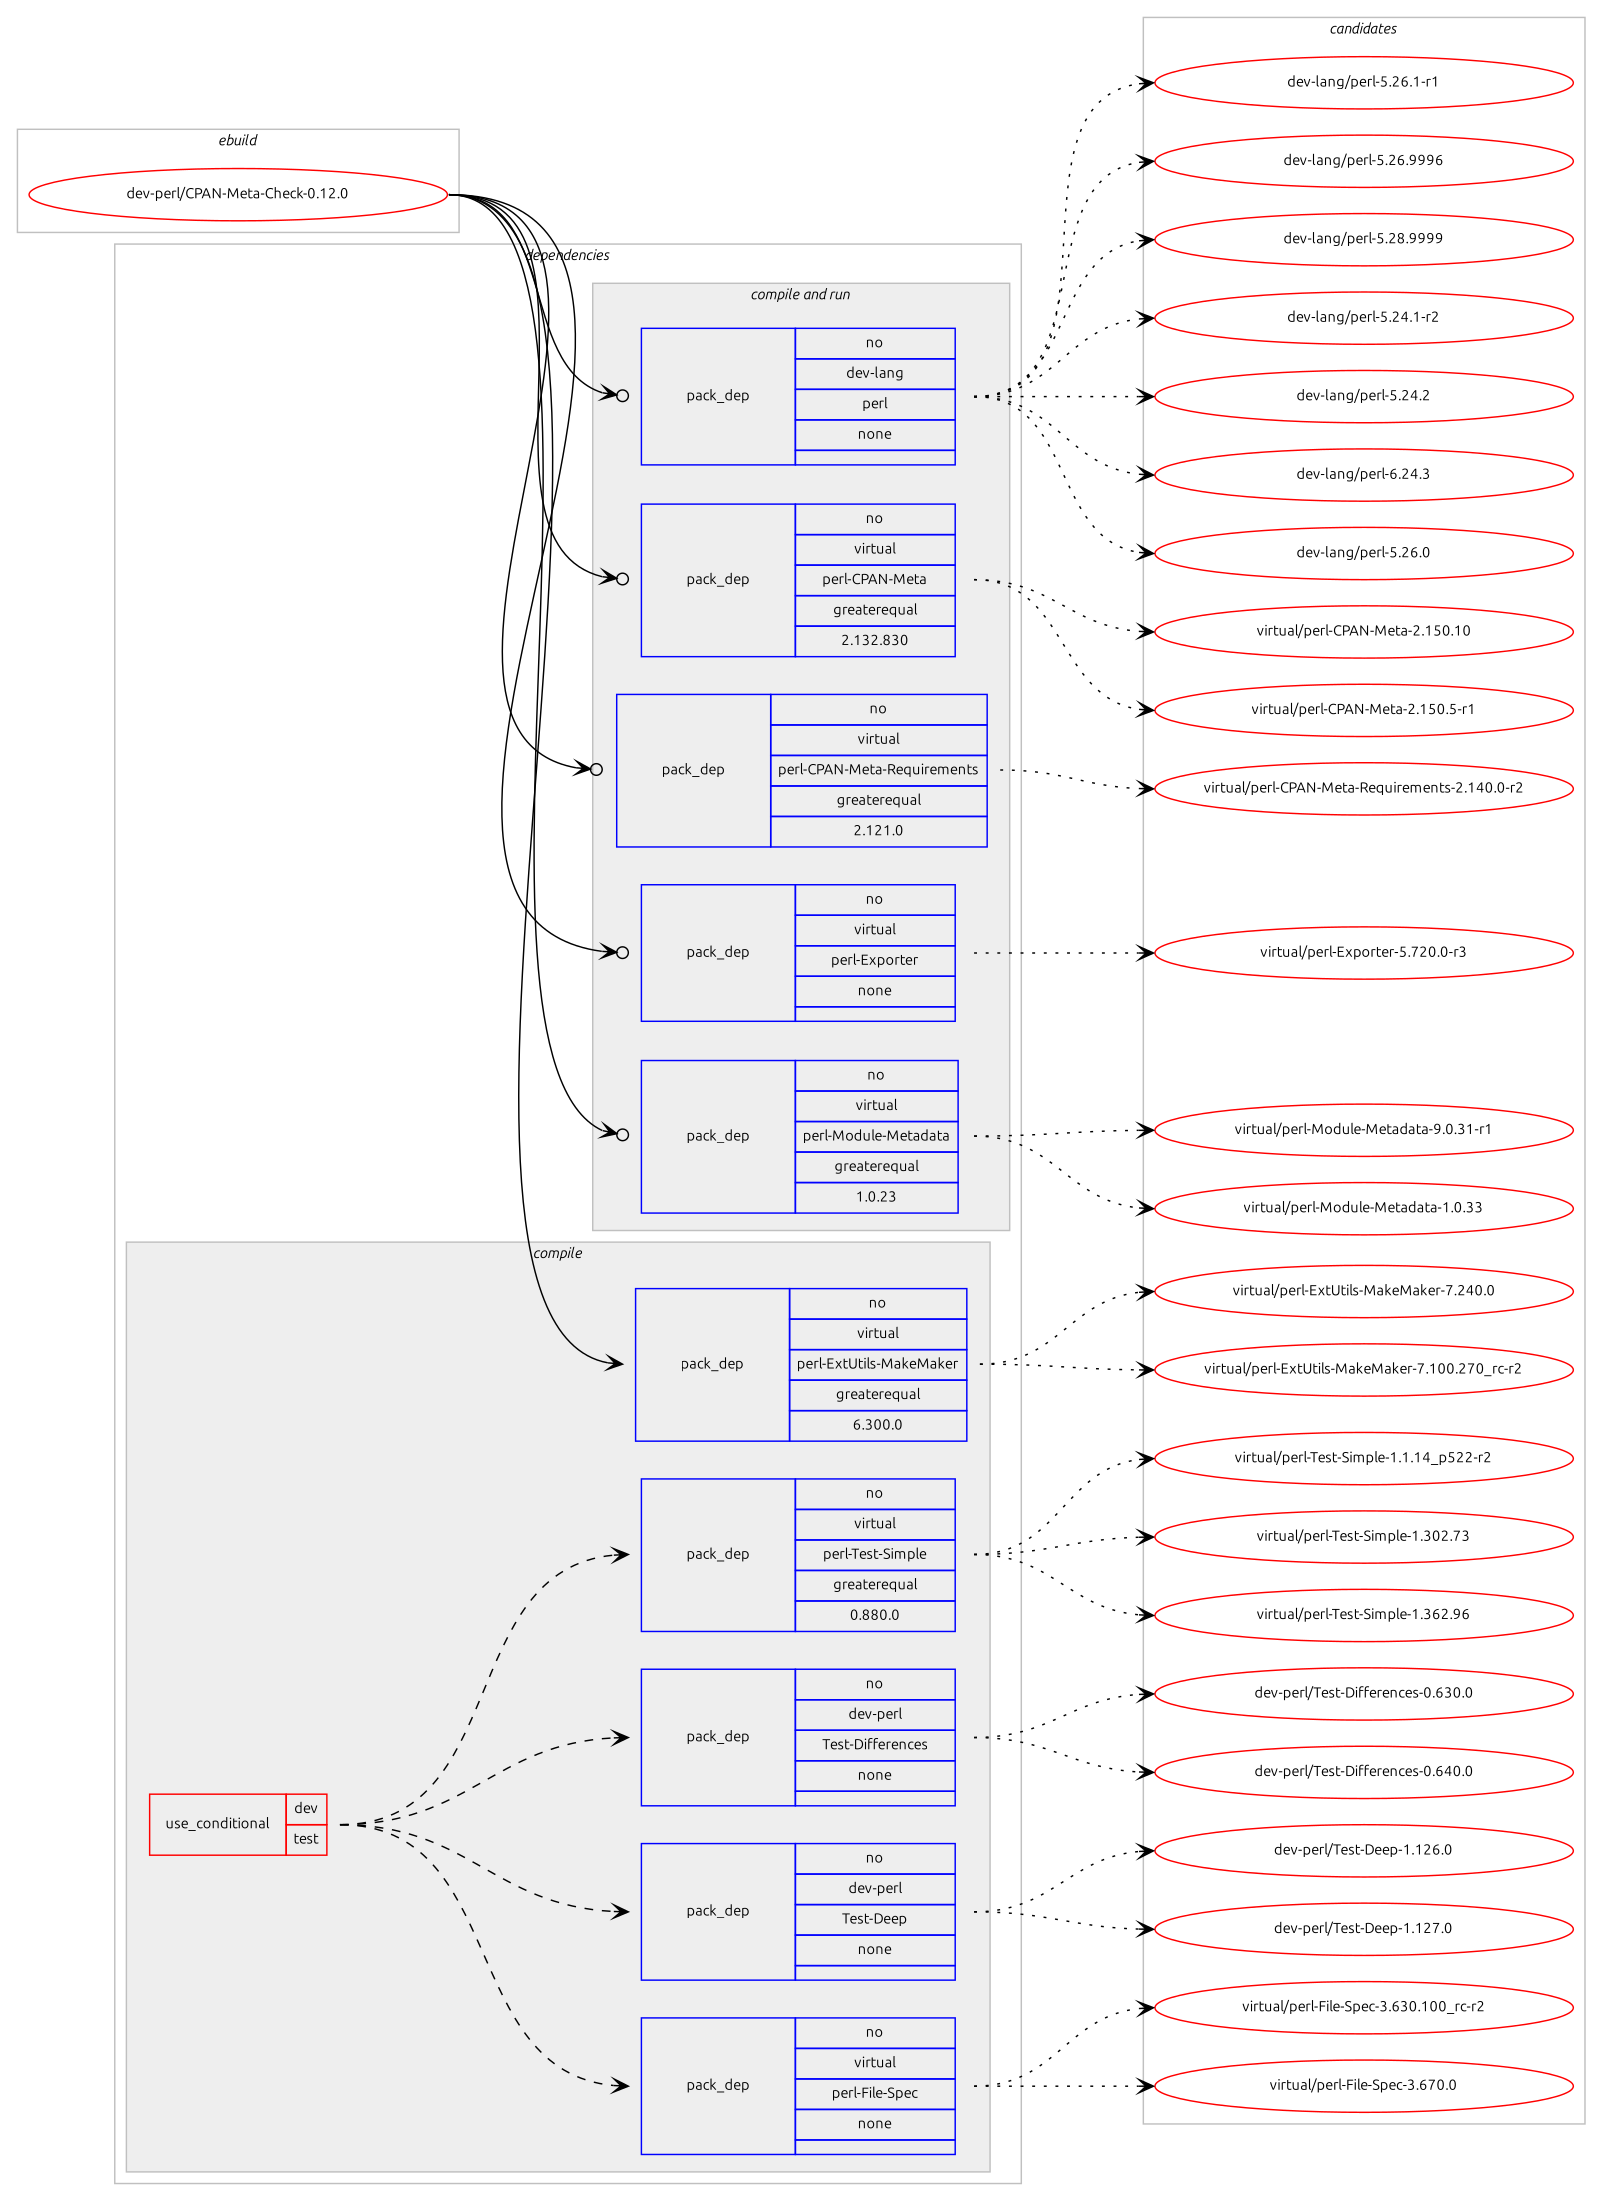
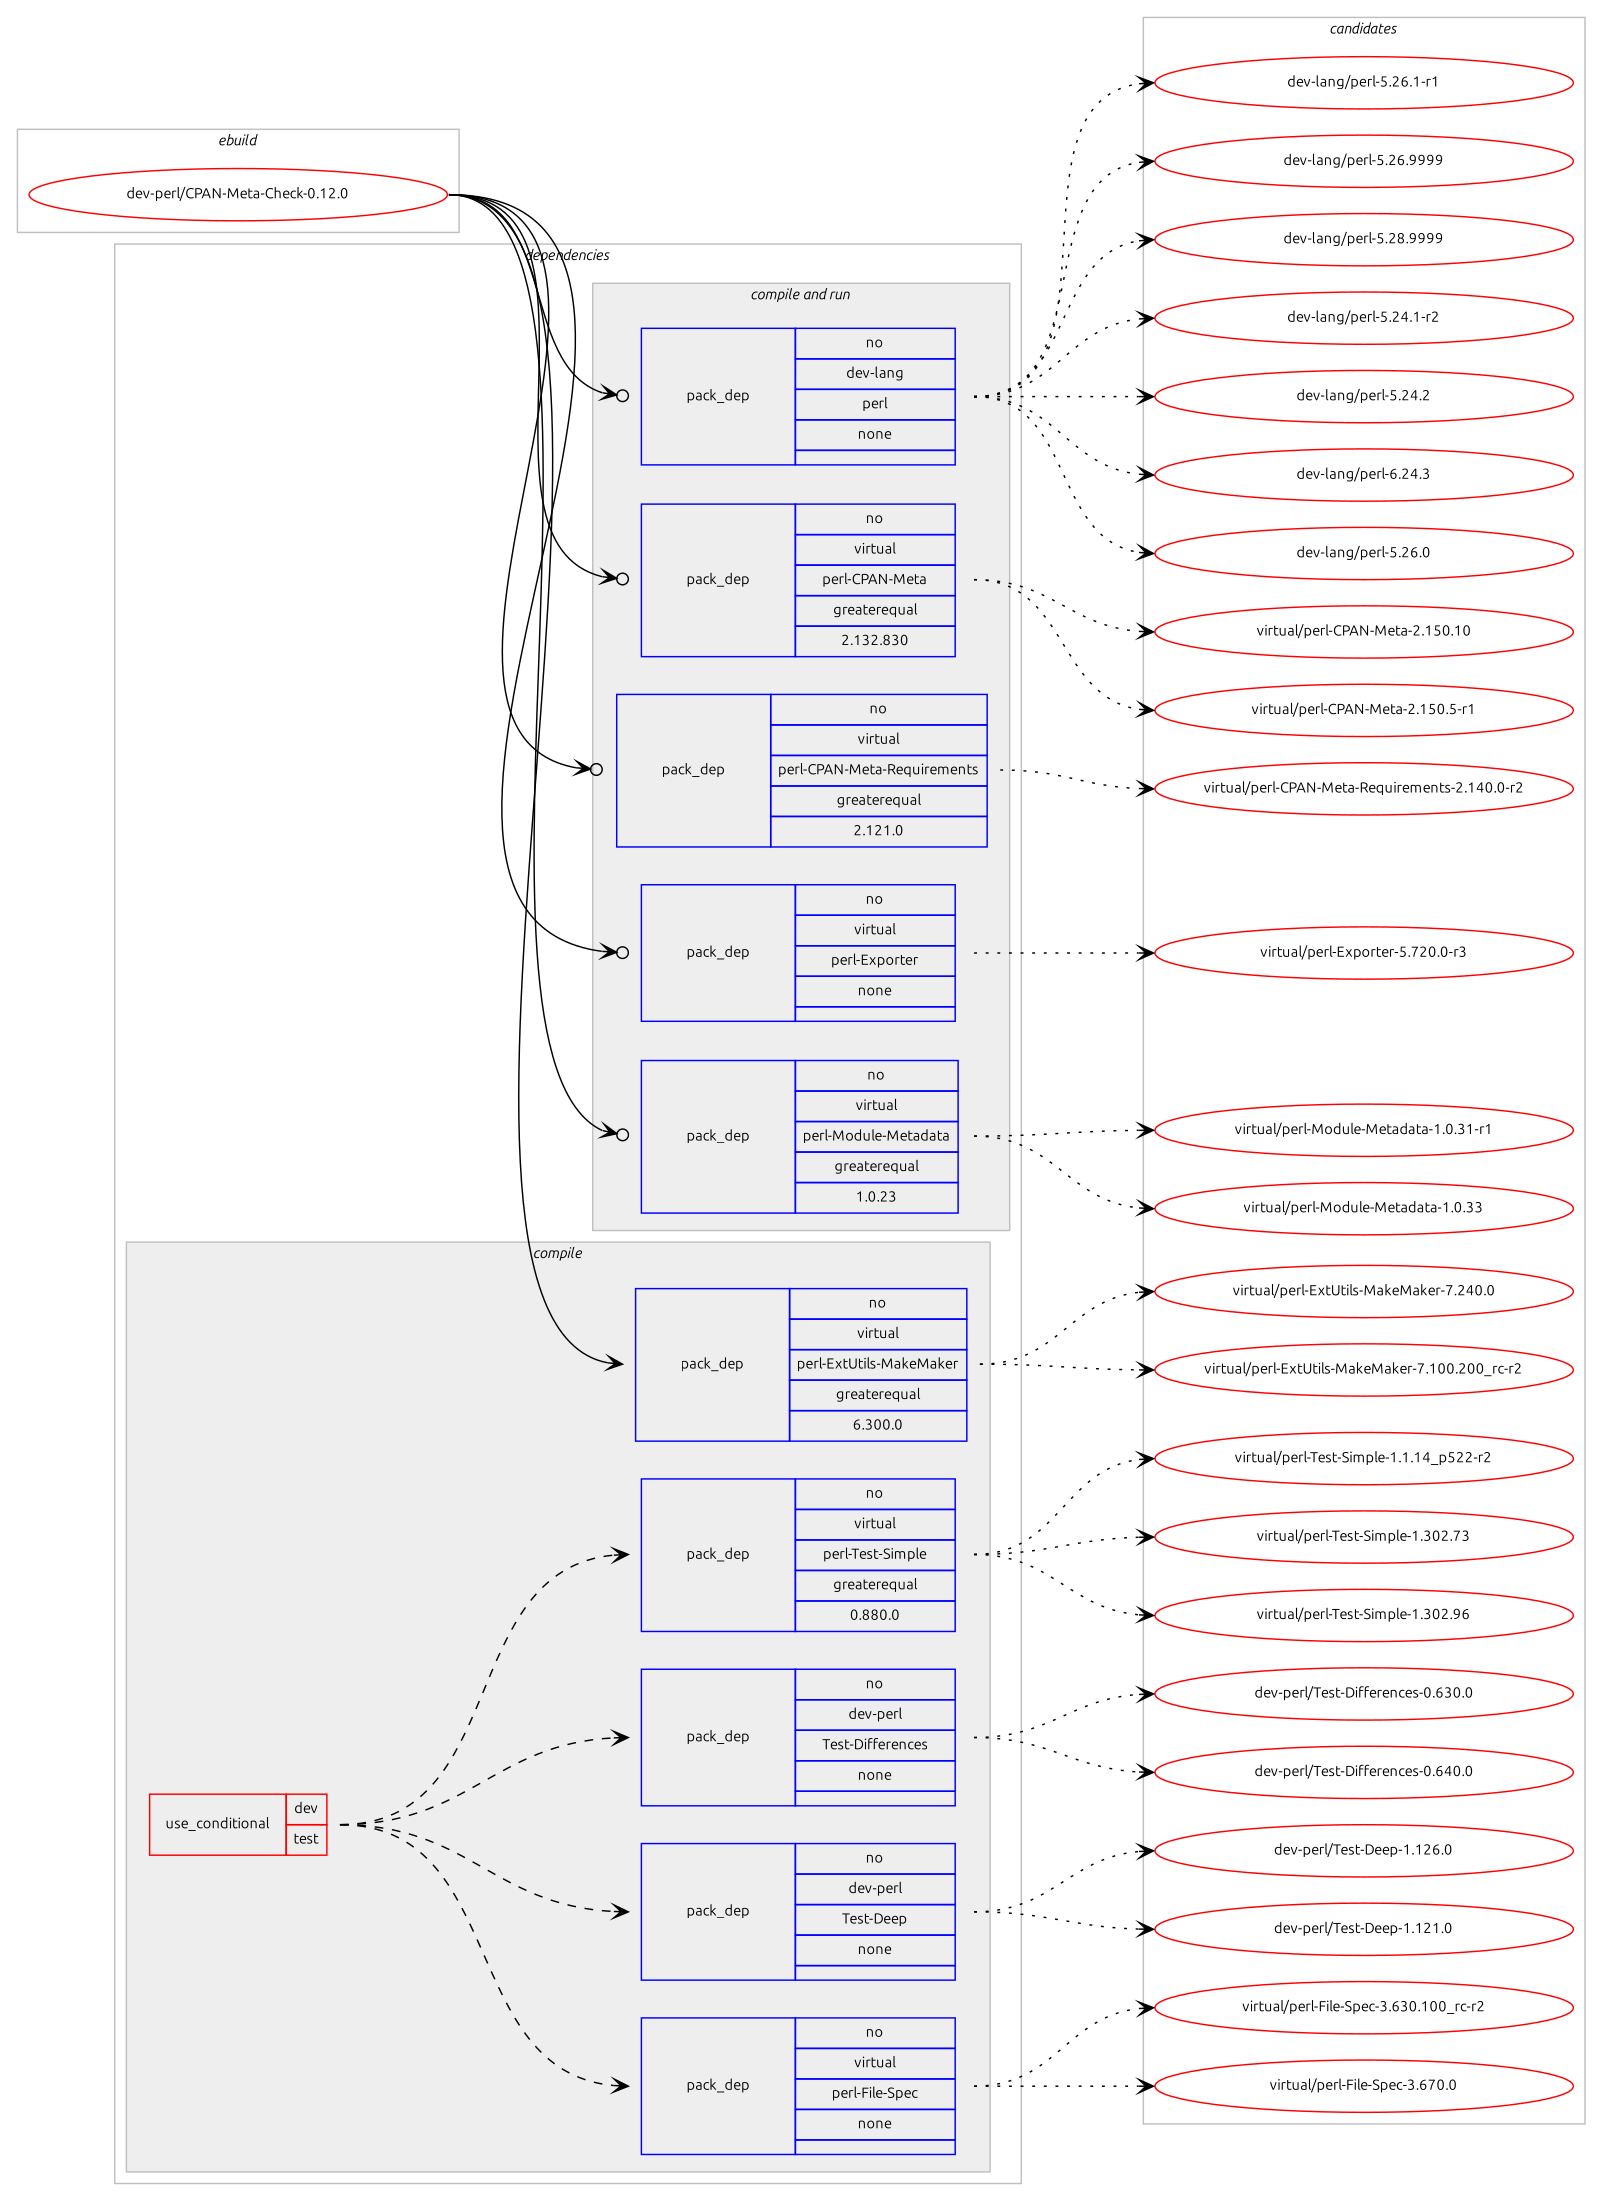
(1364, 161) -> (1364, 161)
(1364, 1130) -> (1364, 1130)
(1364, 1370) -> (1364, 1370)
(1364, 1615) -> (1364, 1615)
(1364, 1929) -> (1364, 1929)
